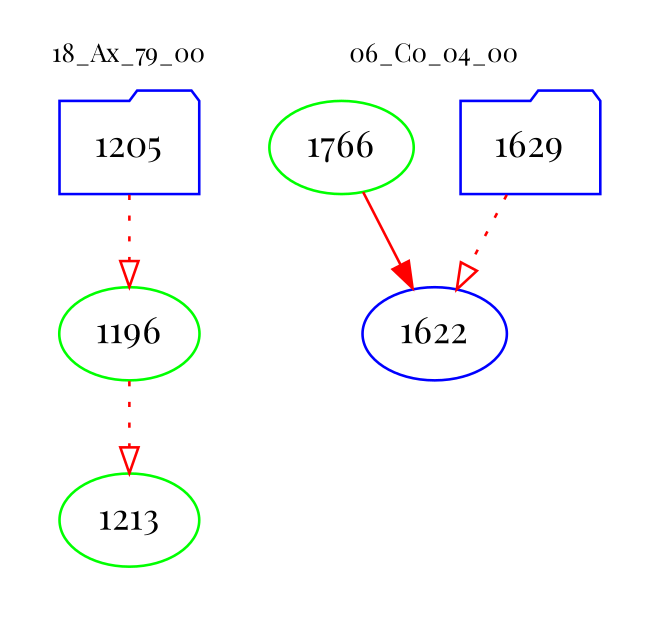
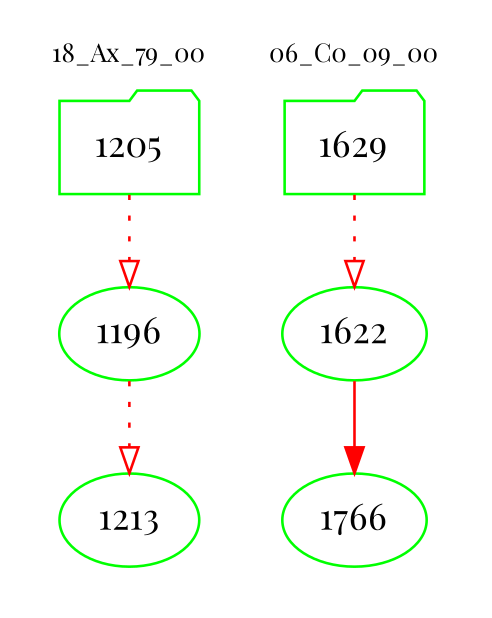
(435, 56) -> (354, 56)
(129, 147) -> (129, 147)
(530, 147) -> (354, 147)
(382, 229) -> (354, 414)
(435, 334) -> (354, 334)
